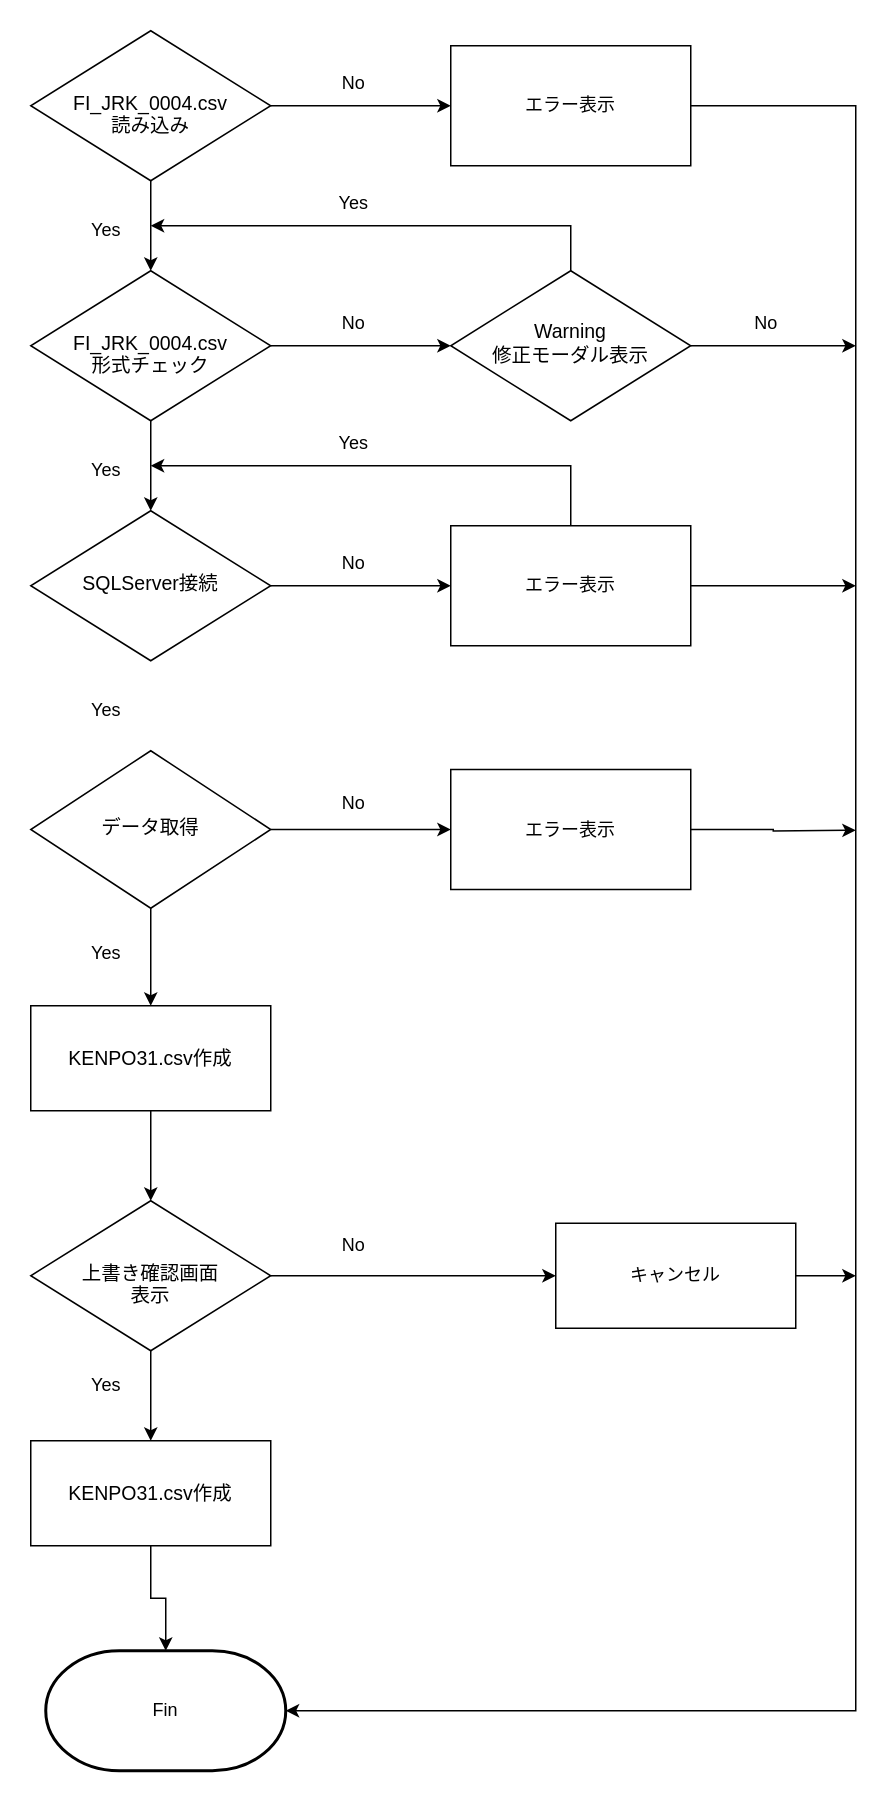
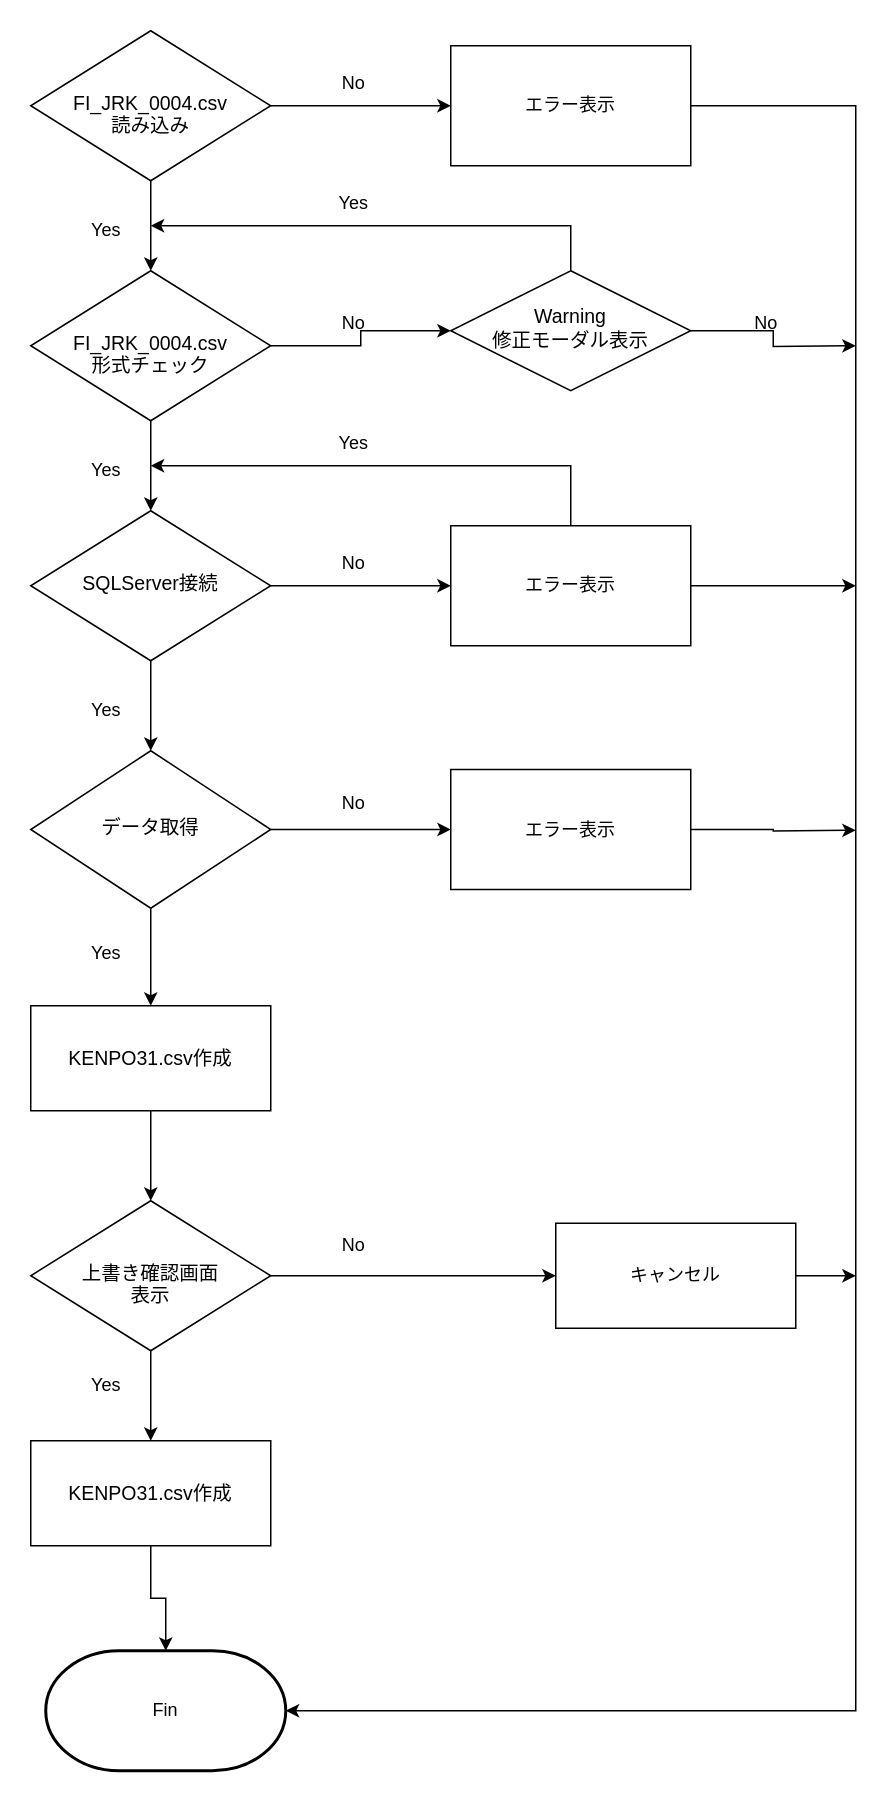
(571, 346) -> (571, 331)
none -> (151, 701)
